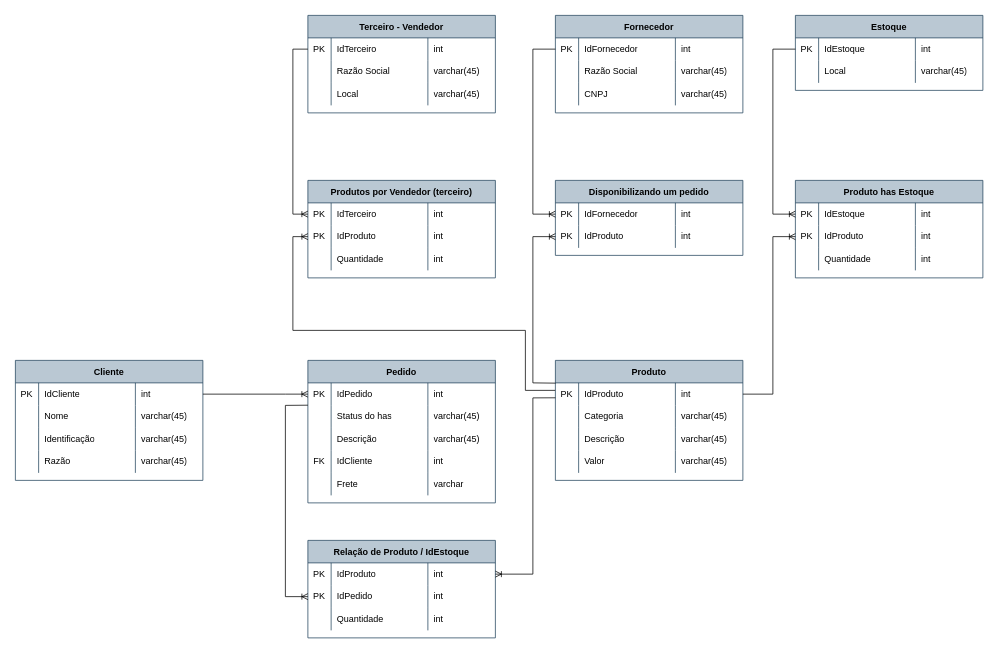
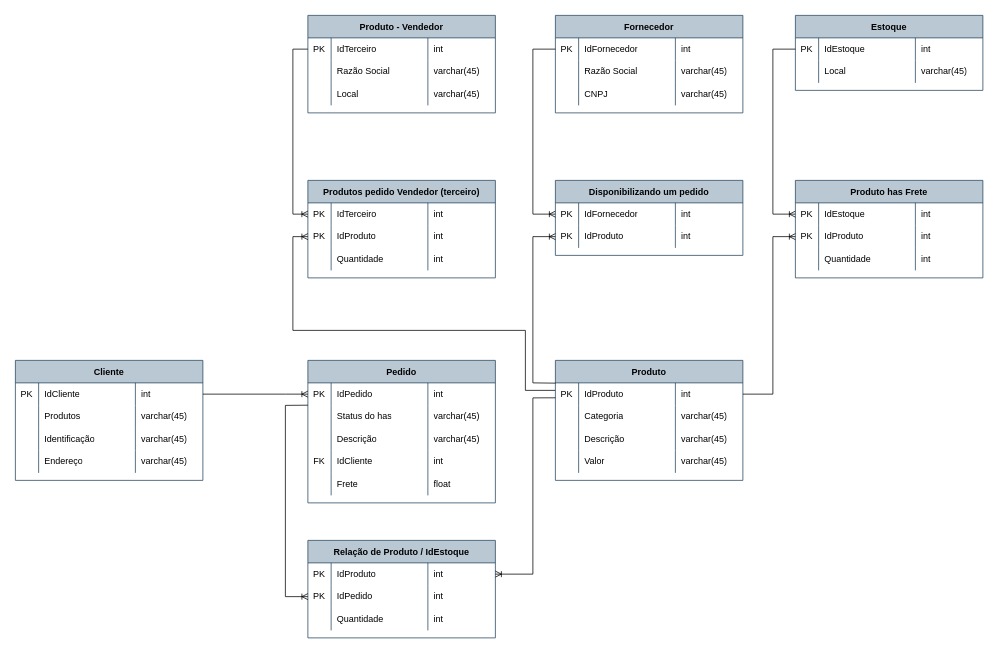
(401, 27) -> (401, 27)
(401, 192) -> (401, 192)
(889, 192) -> (889, 192)
(55, 417) -> (65, 417)
(57, 462) -> (65, 462)
(452, 484) -> (445, 484)
